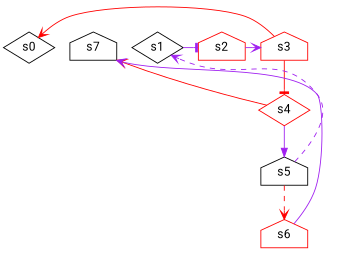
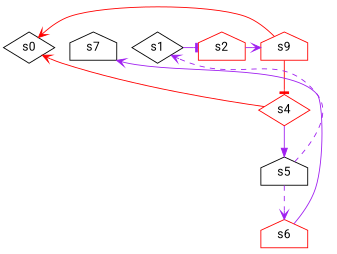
(284, 48) -> (284, 48)
(195, 86) -> (156, 88)
(284, 198) -> (284, 198)
